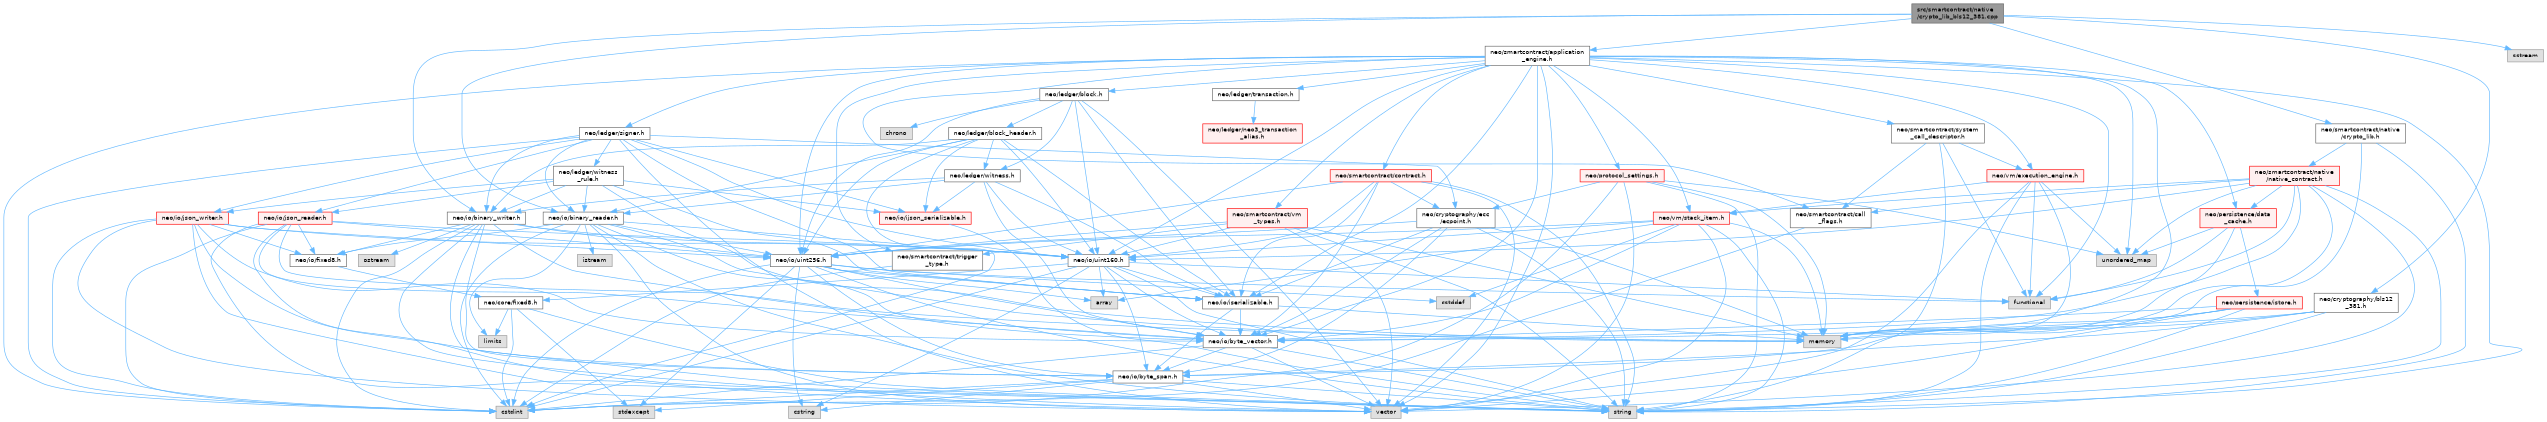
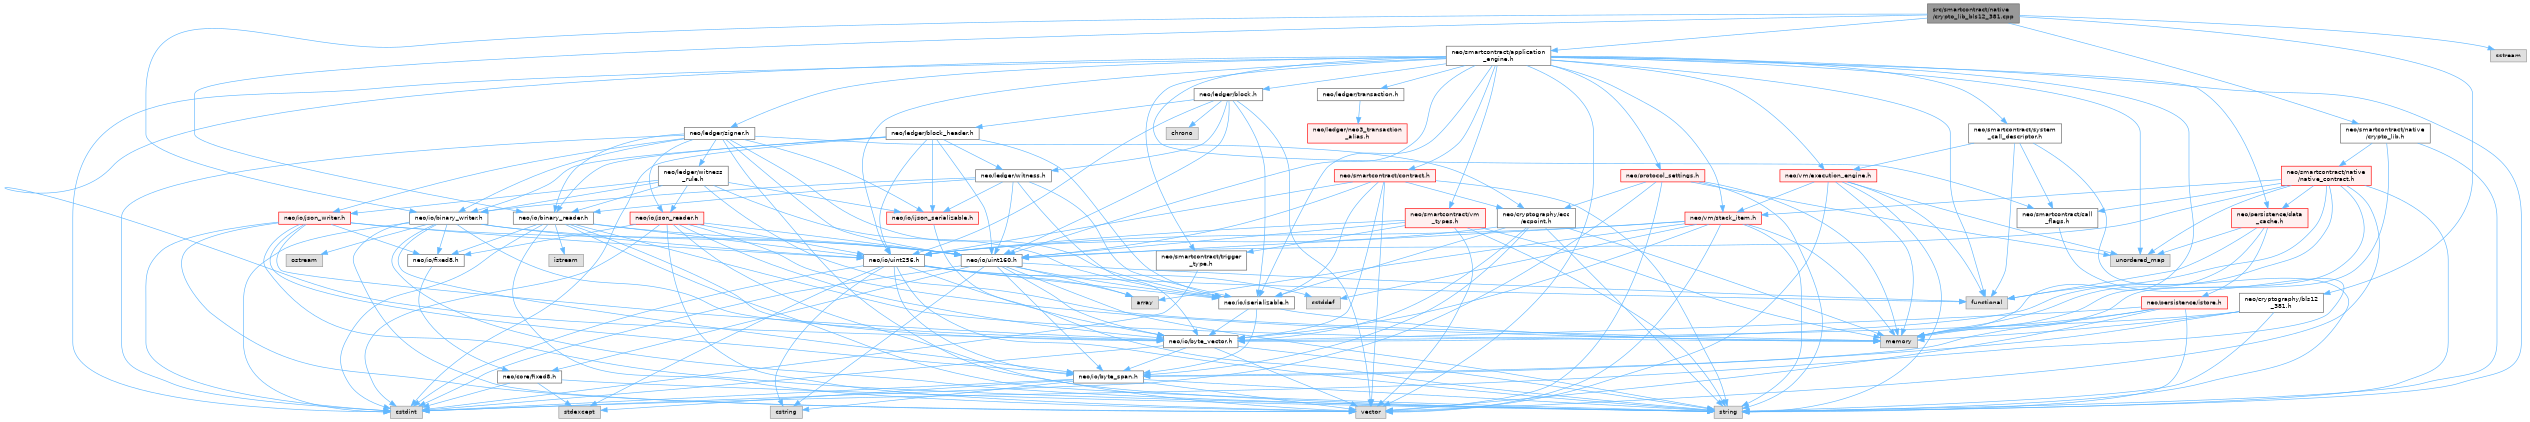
(493, 342) -> none
